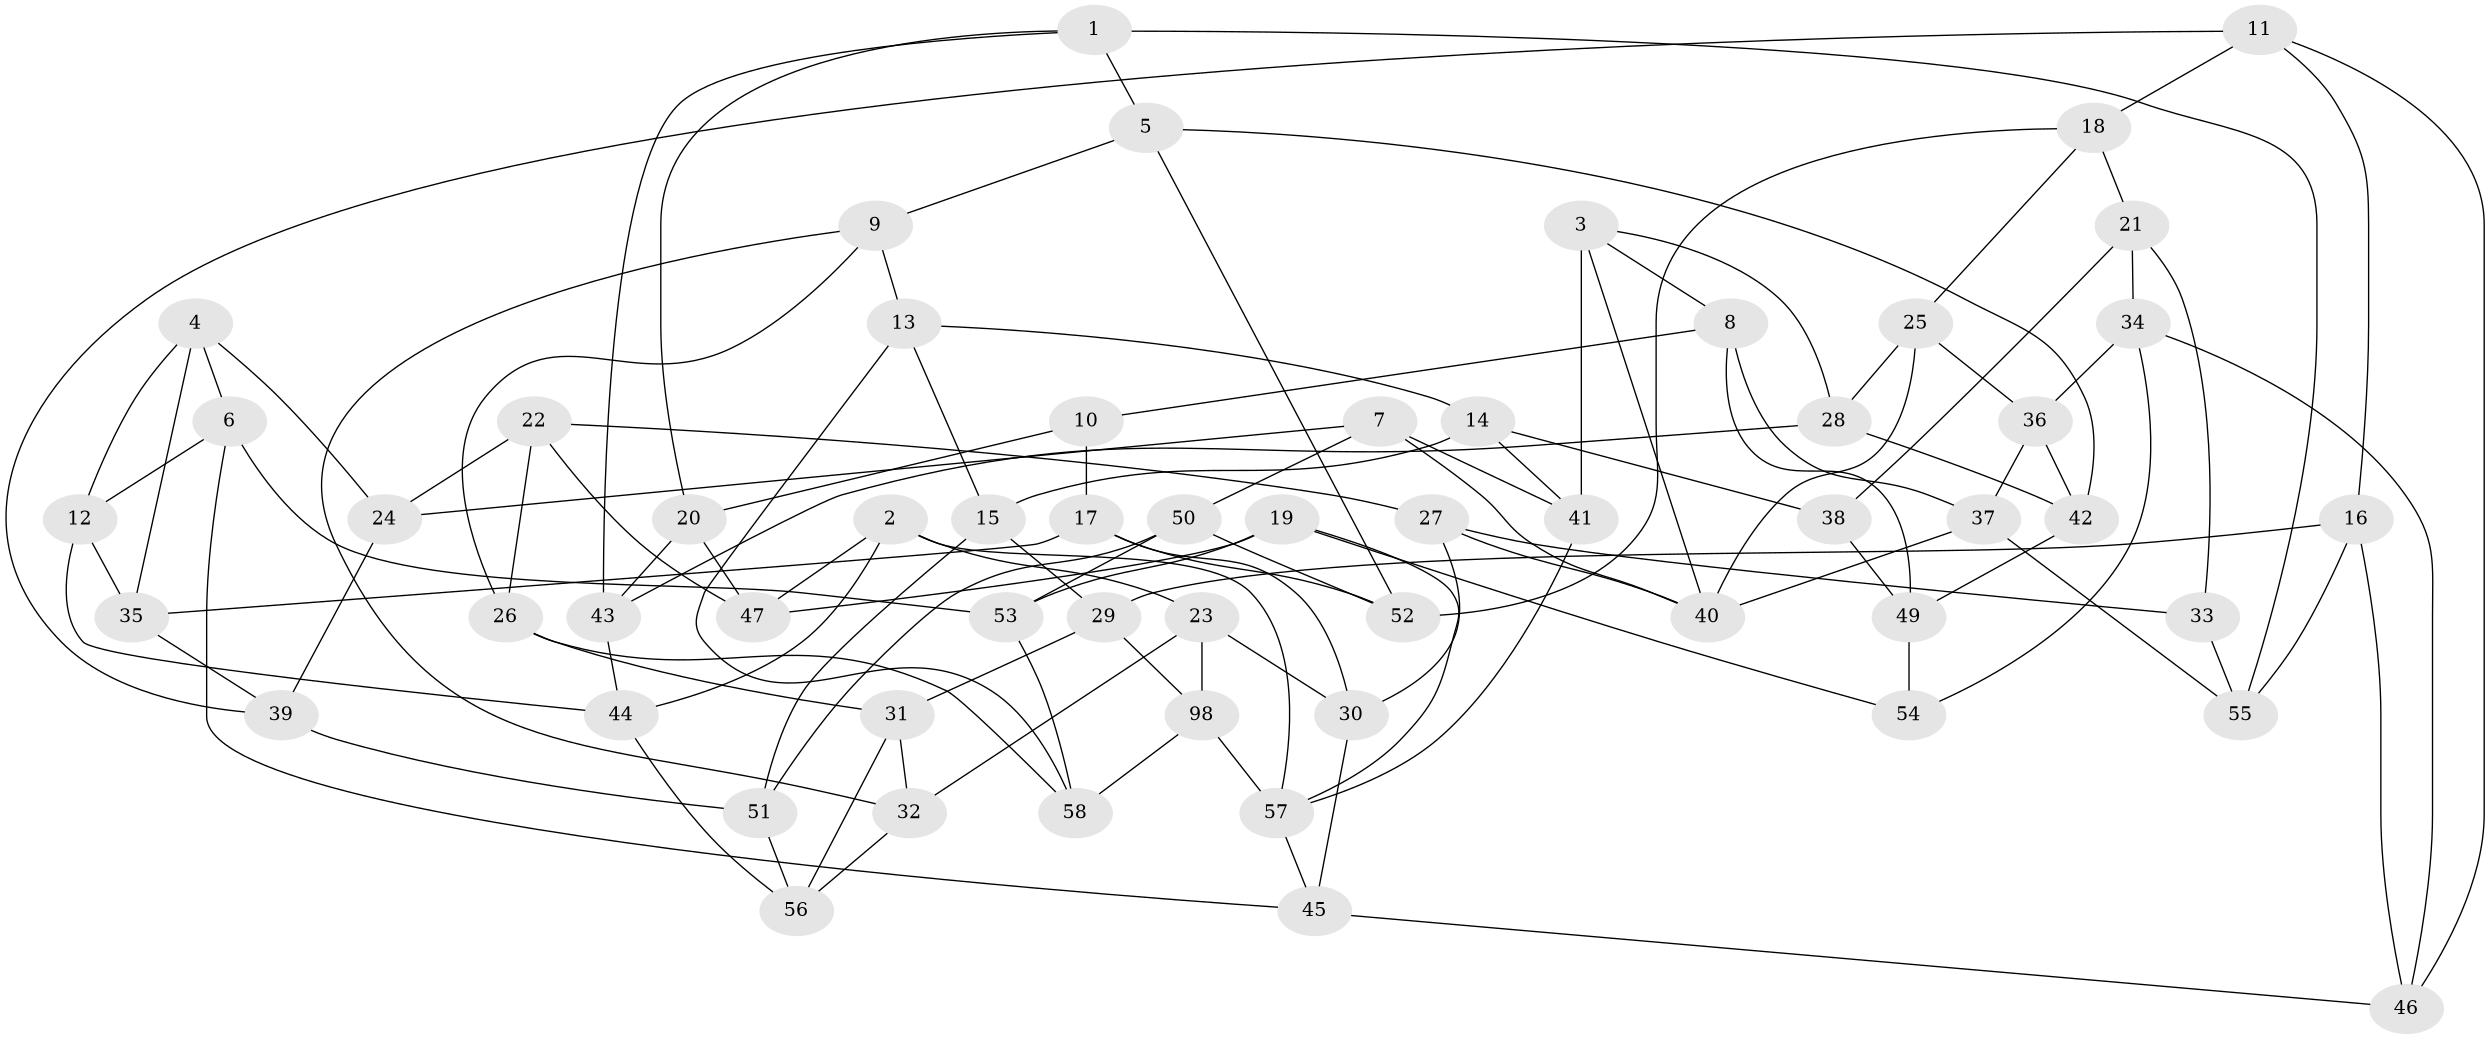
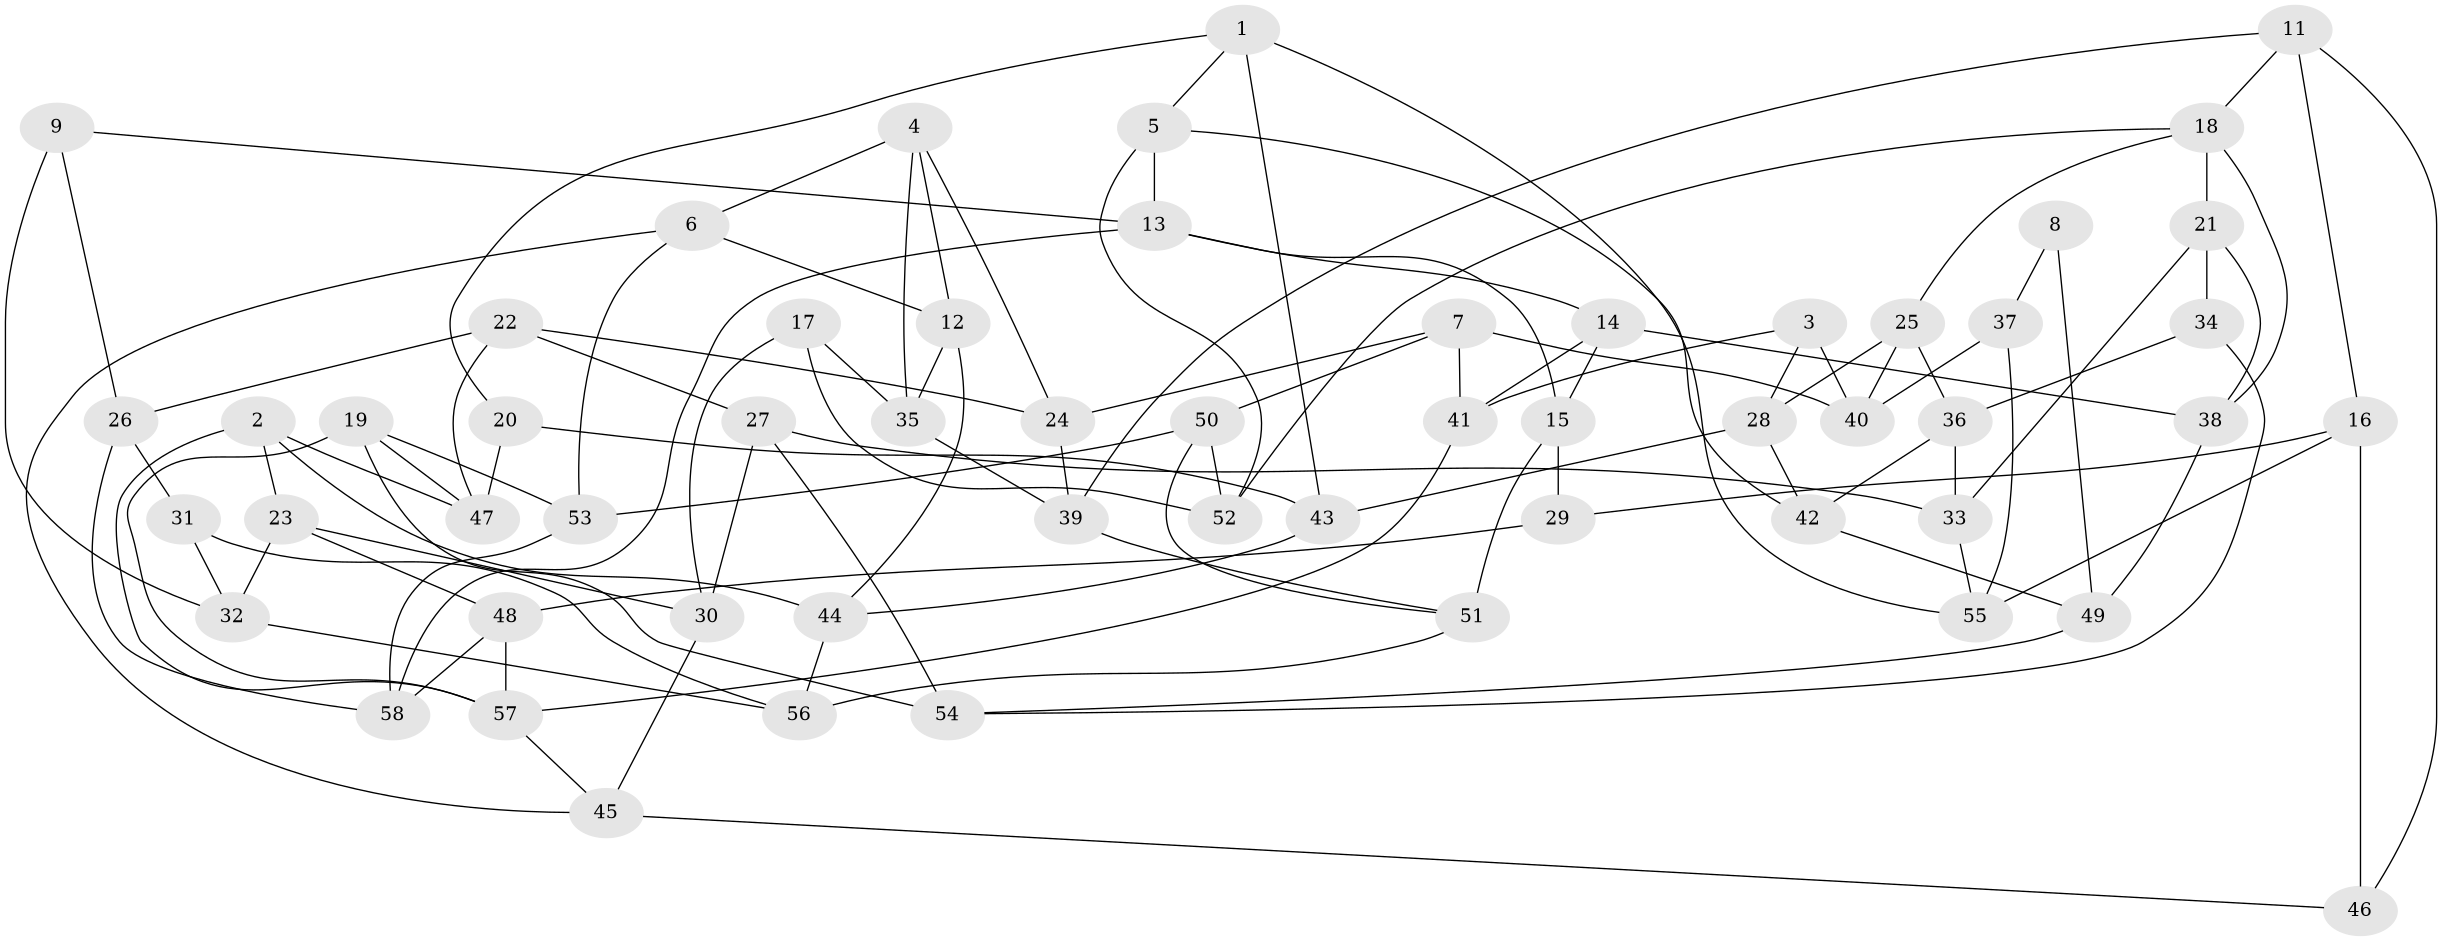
(1011, 177) -> (1154, 177)
(1656, 275) -> none
none -> (2285, 277)
(1086, 422) -> none
(2010, 471) -> (1955, 469)
(1570, 568) -> (861, 564)
(2433, 592) -> none
(1001, 667) -> none
(1202, 715) -> (506, 617)
